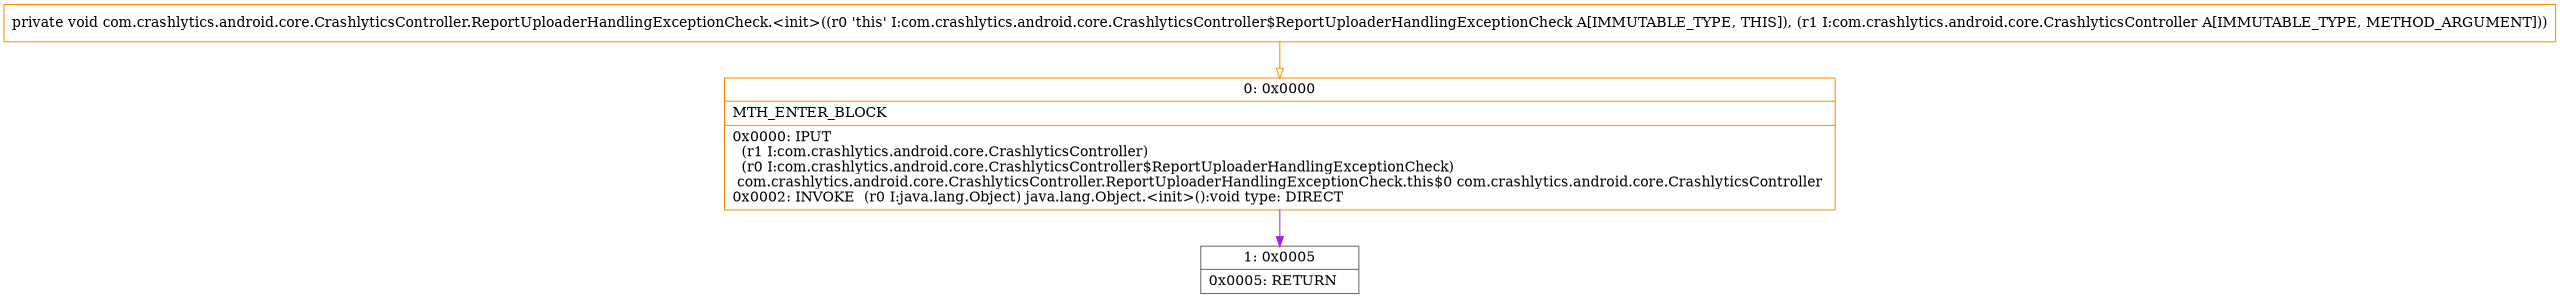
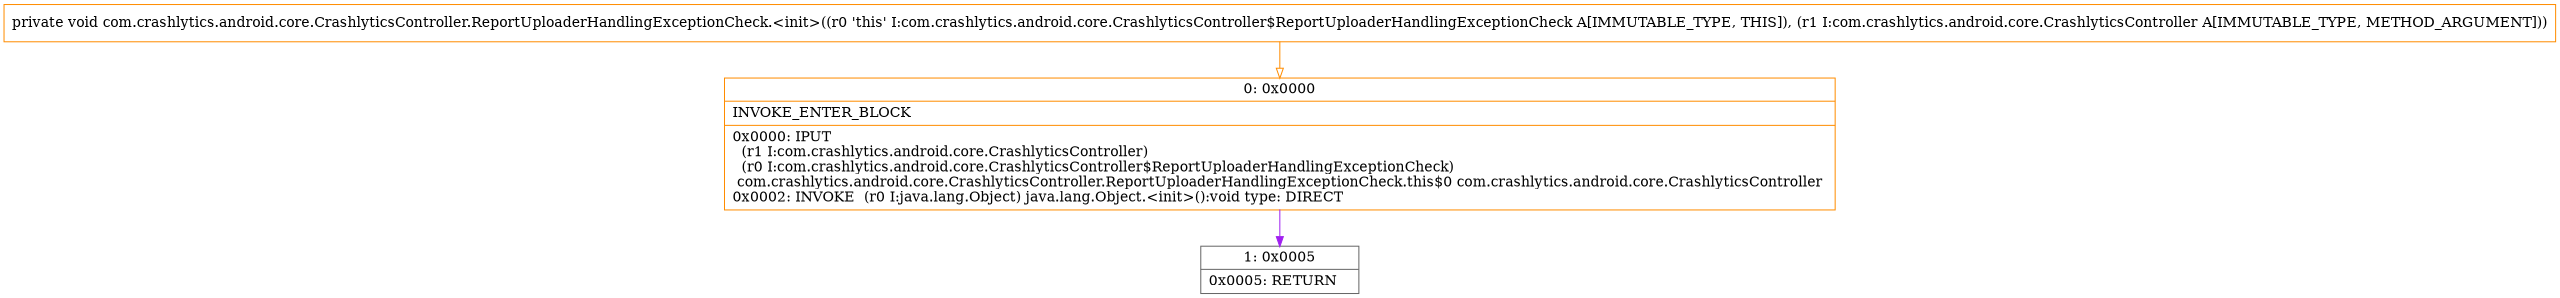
(810, 113) -> (822, 113)
